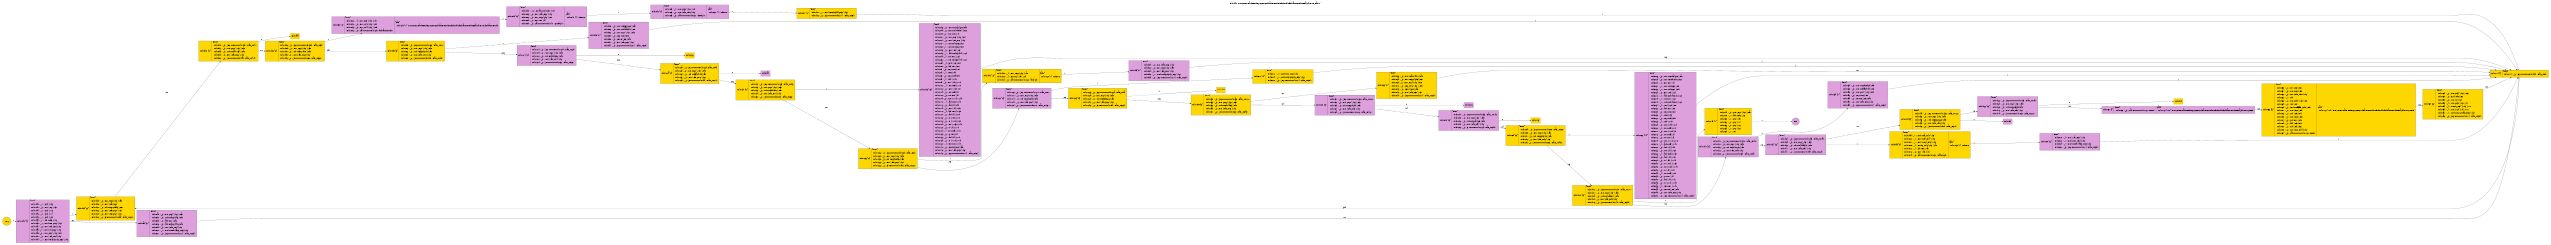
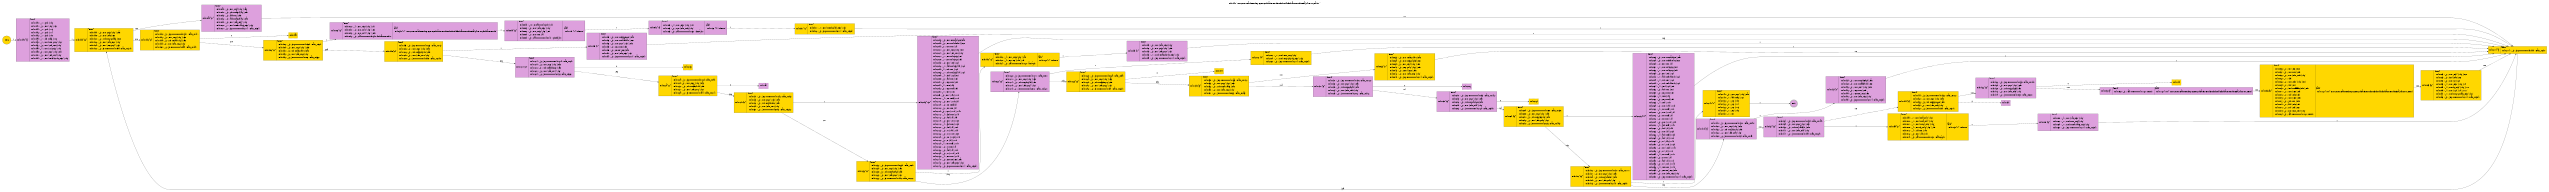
(103, 222) -> (167, 24)
